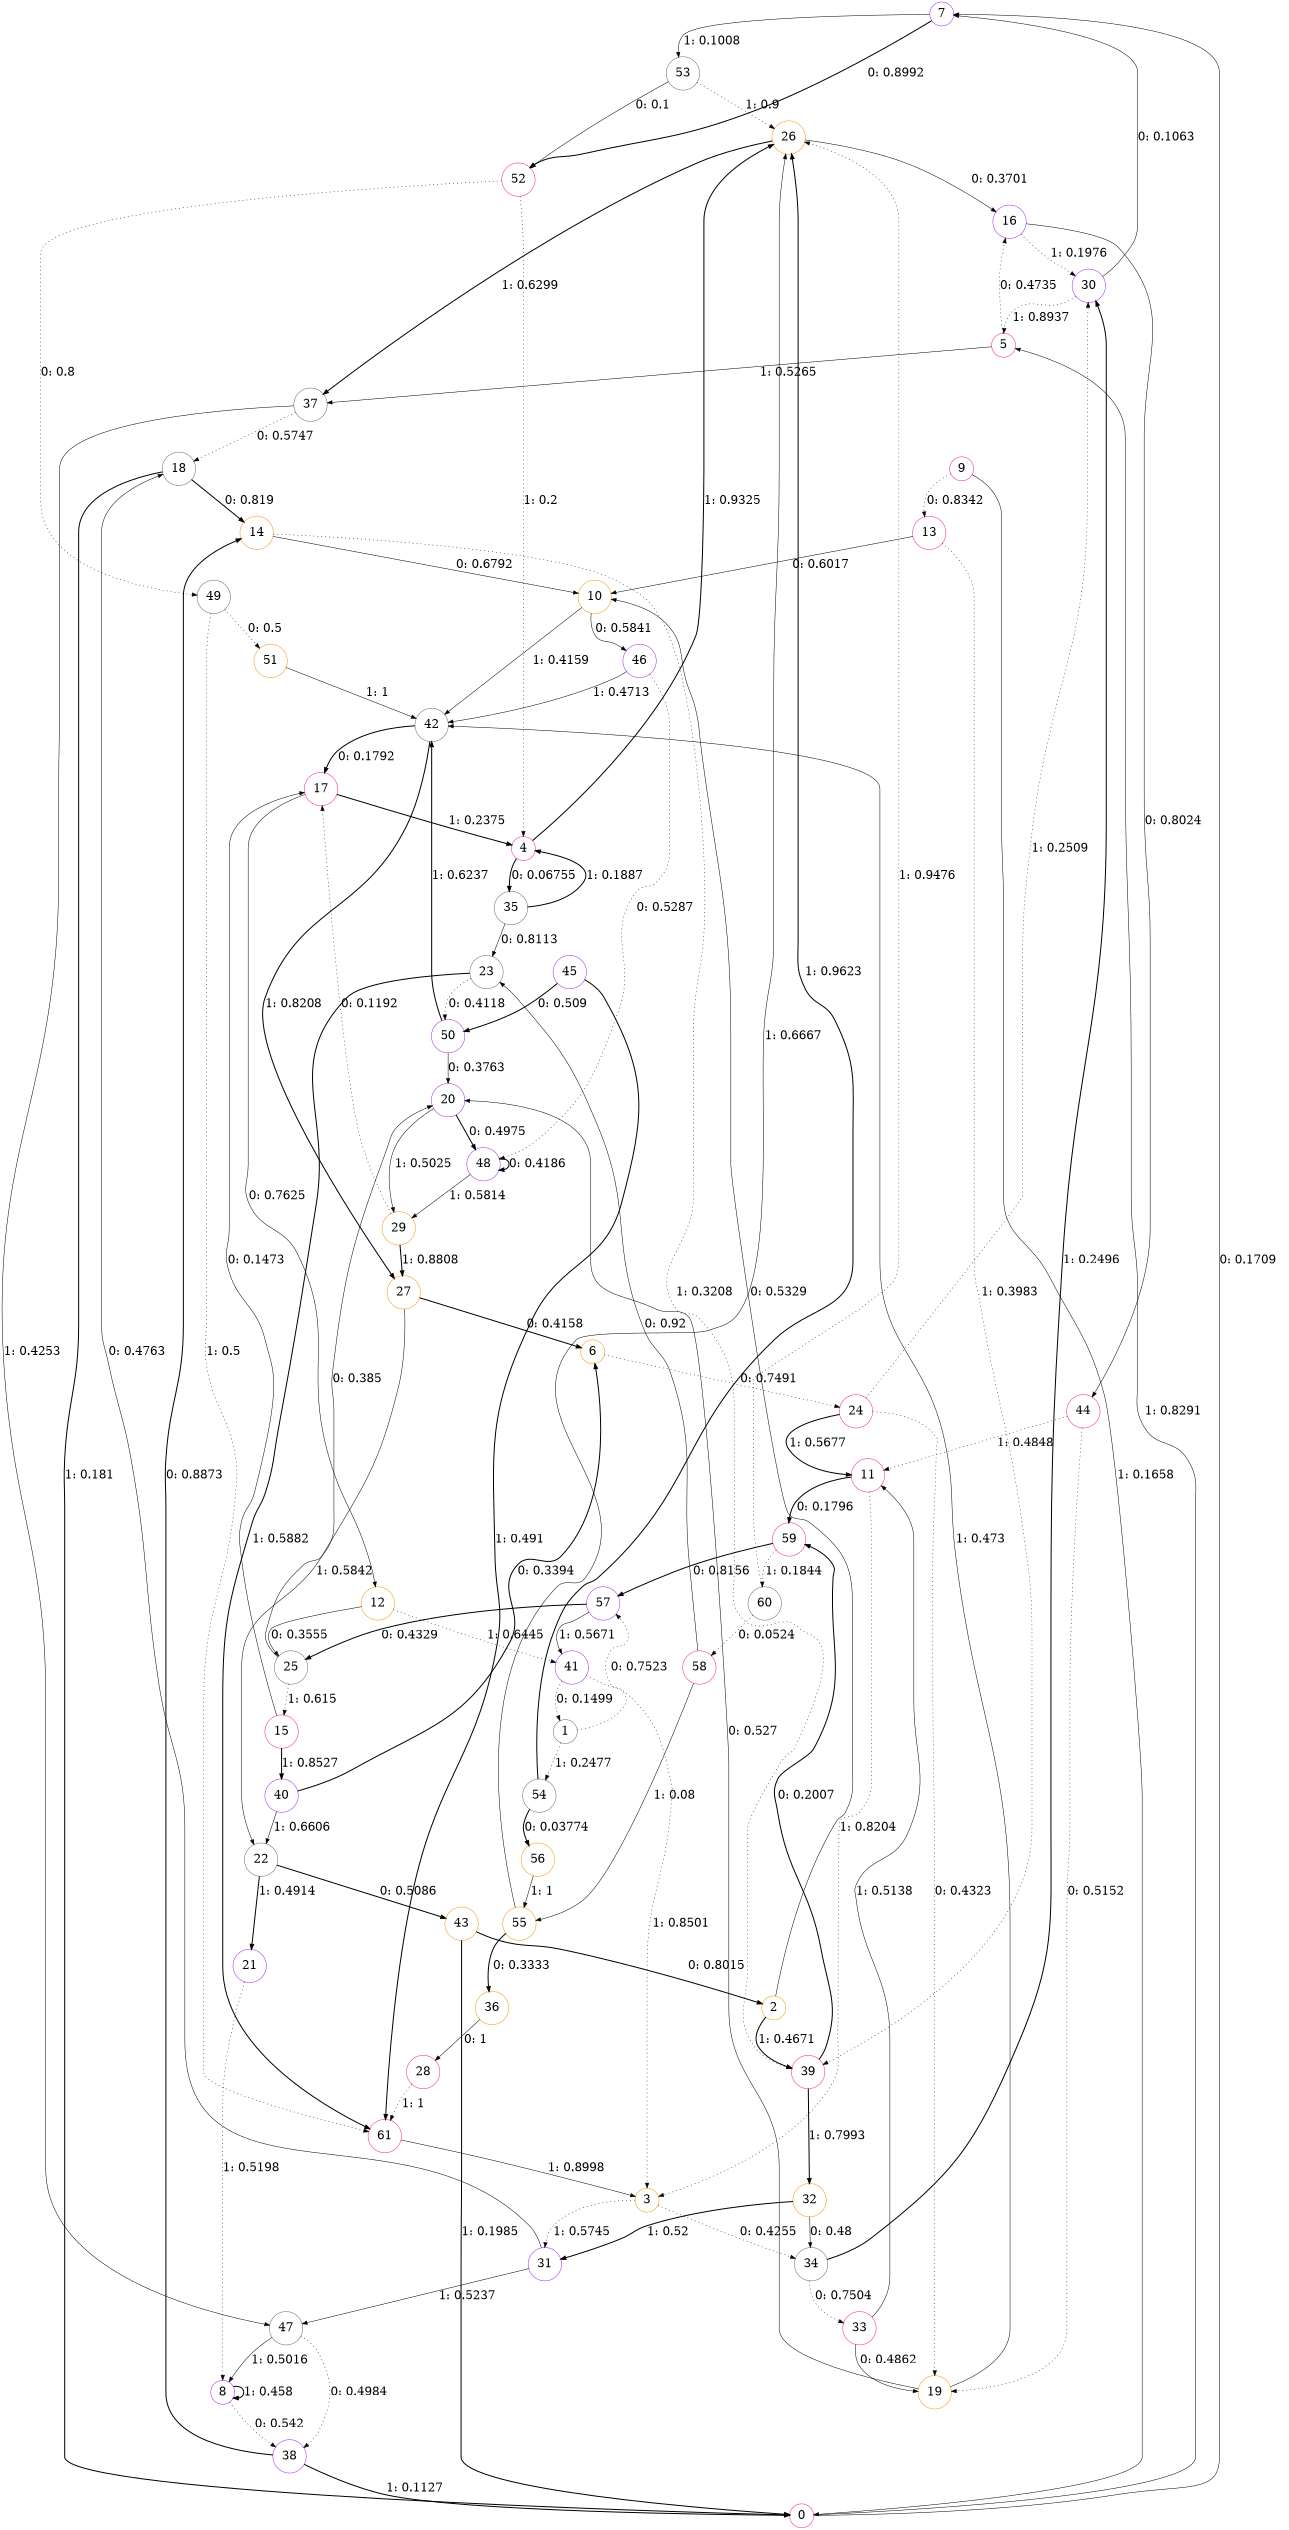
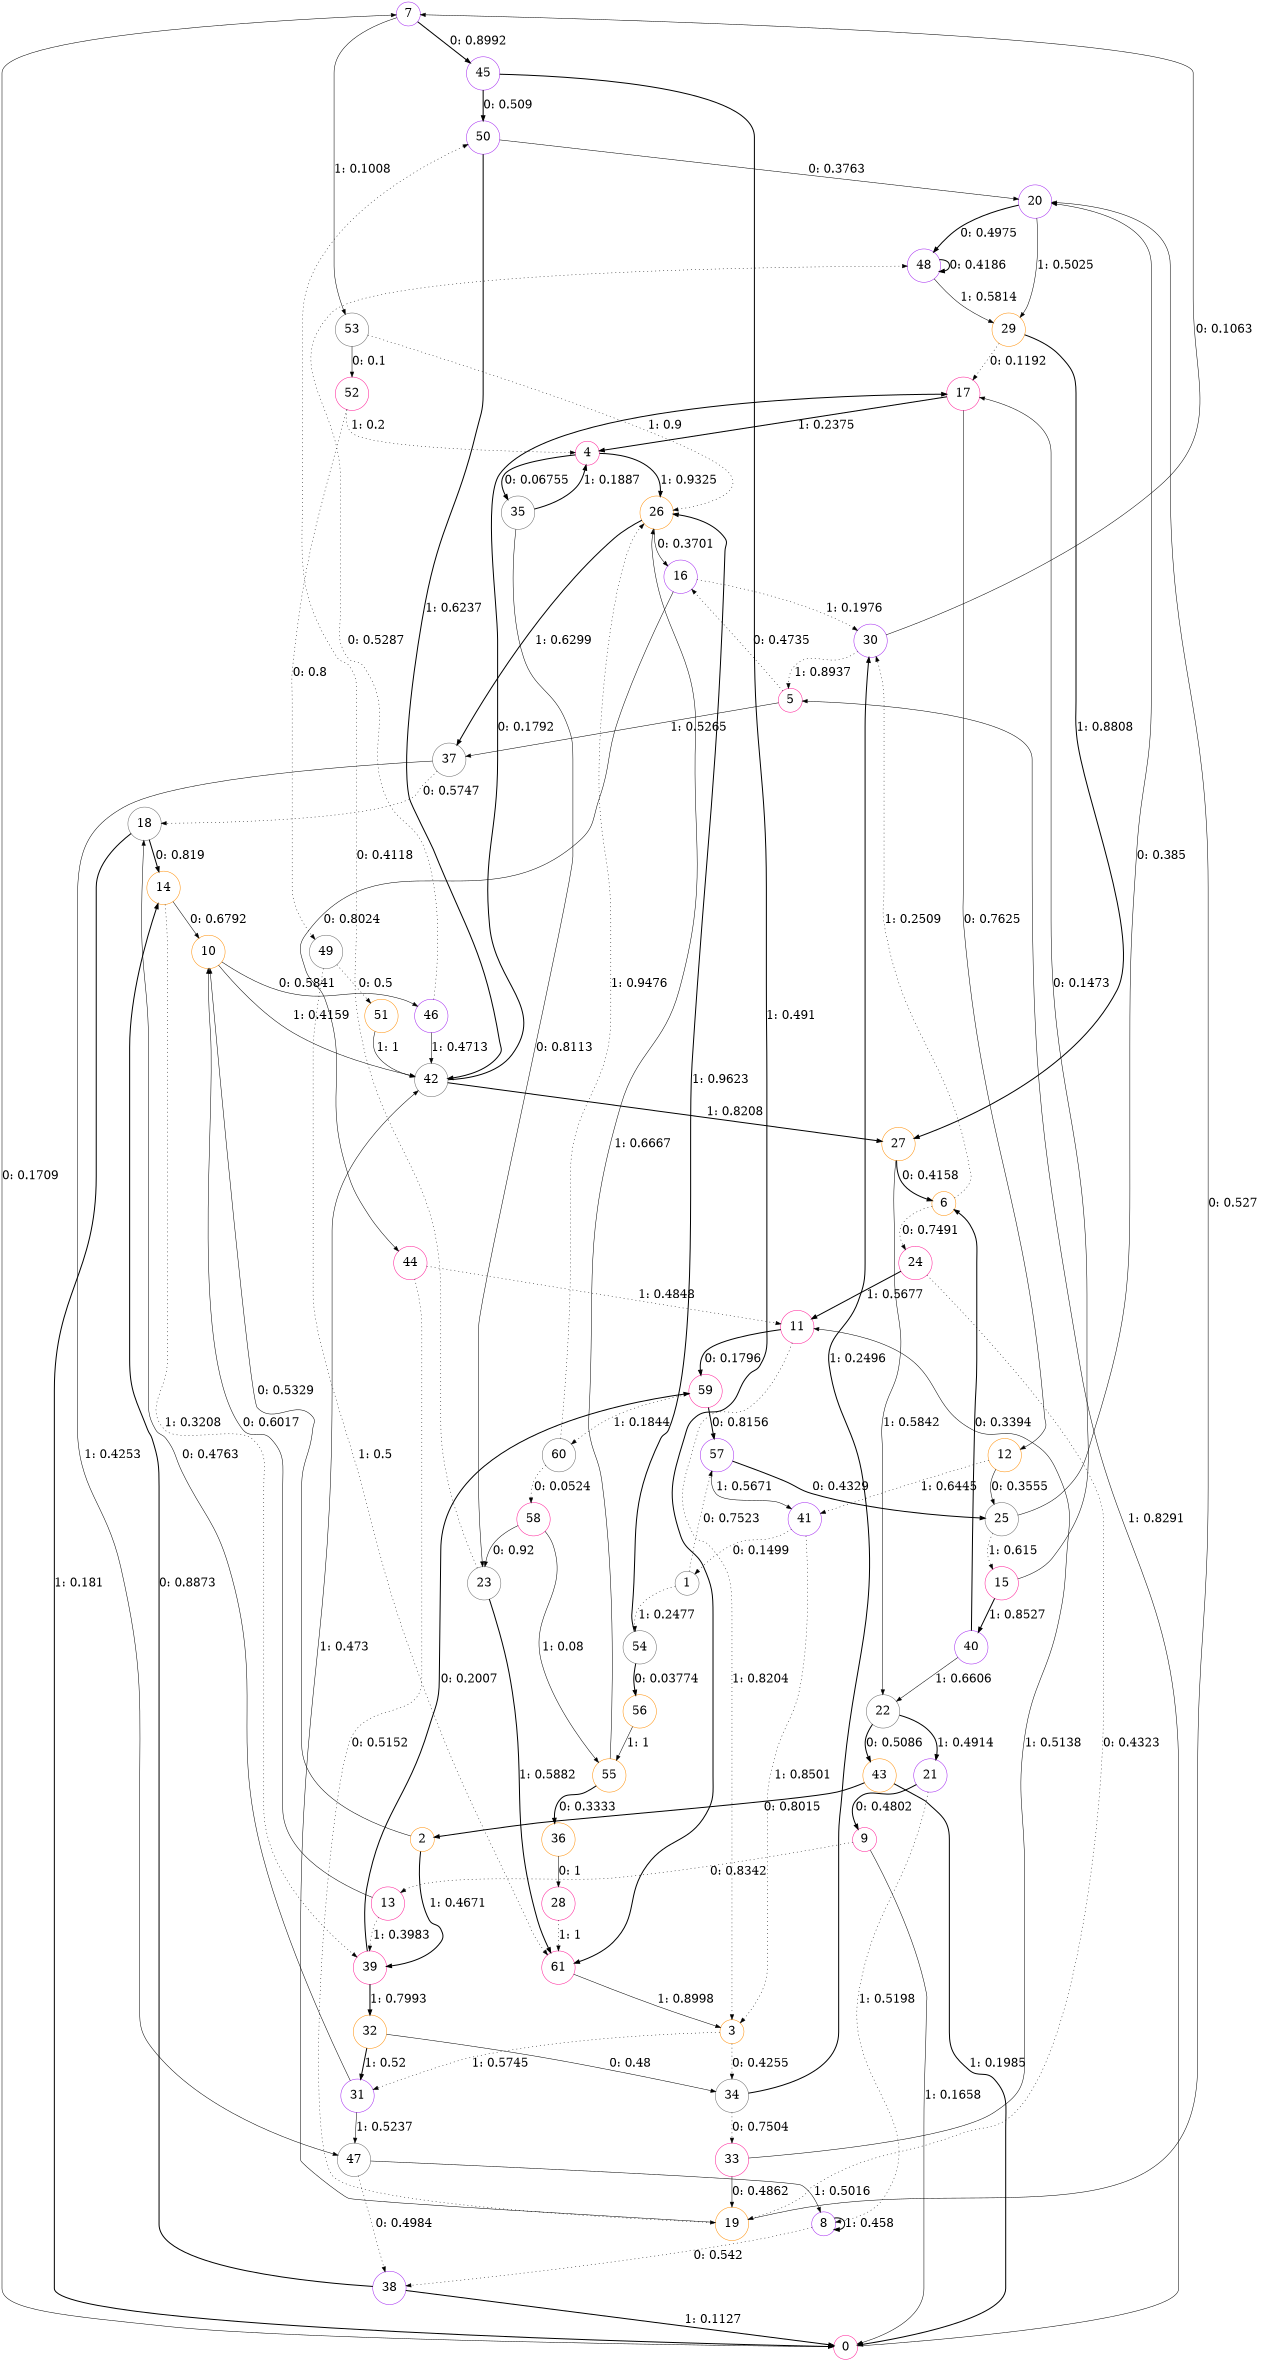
(741, 116) -> (442, 41)
(1027, 877) -> (888, 940)
none -> (873, 1793)
